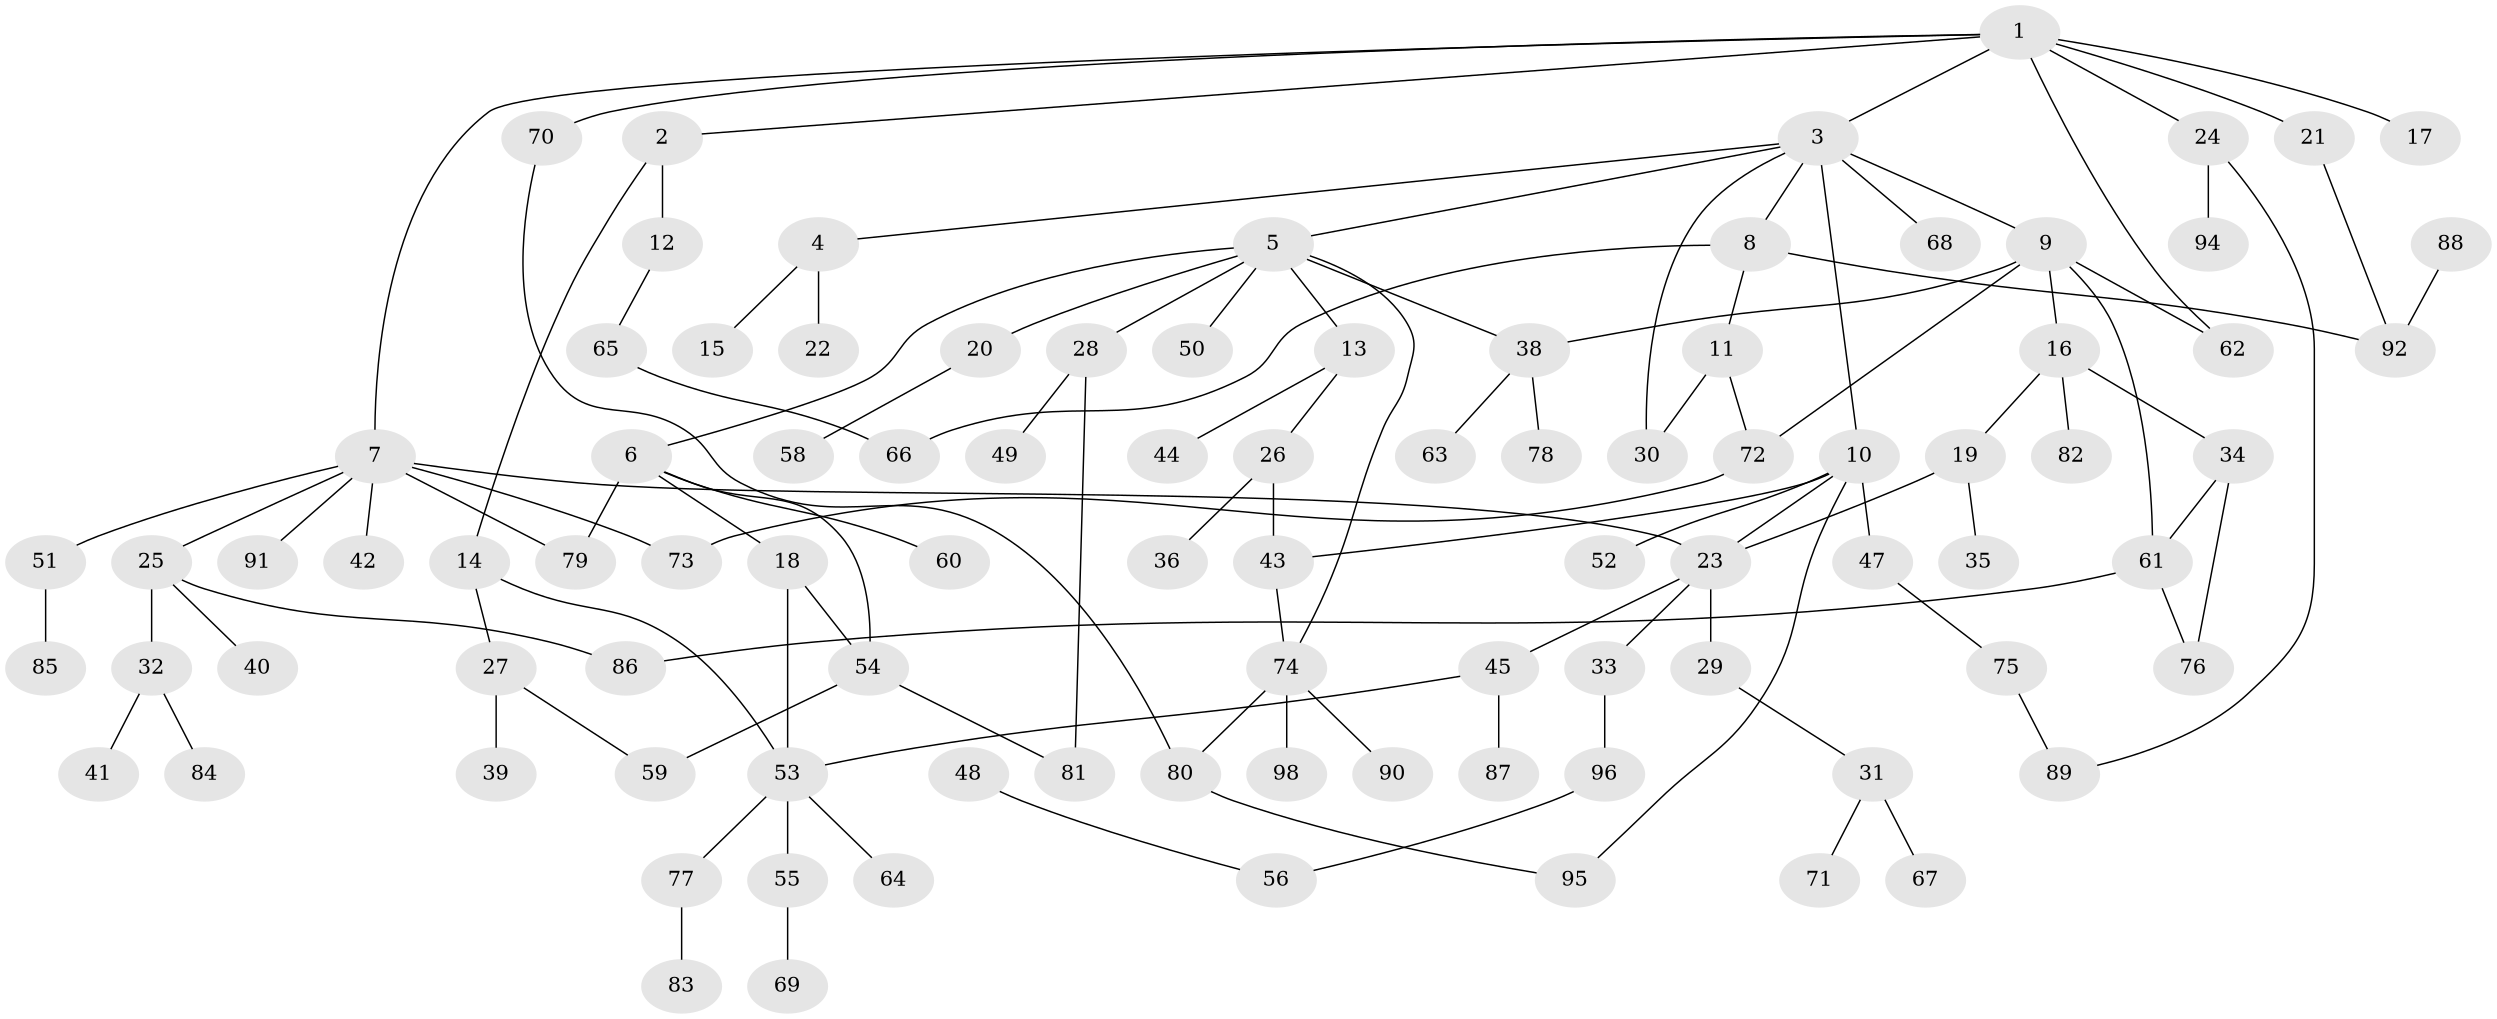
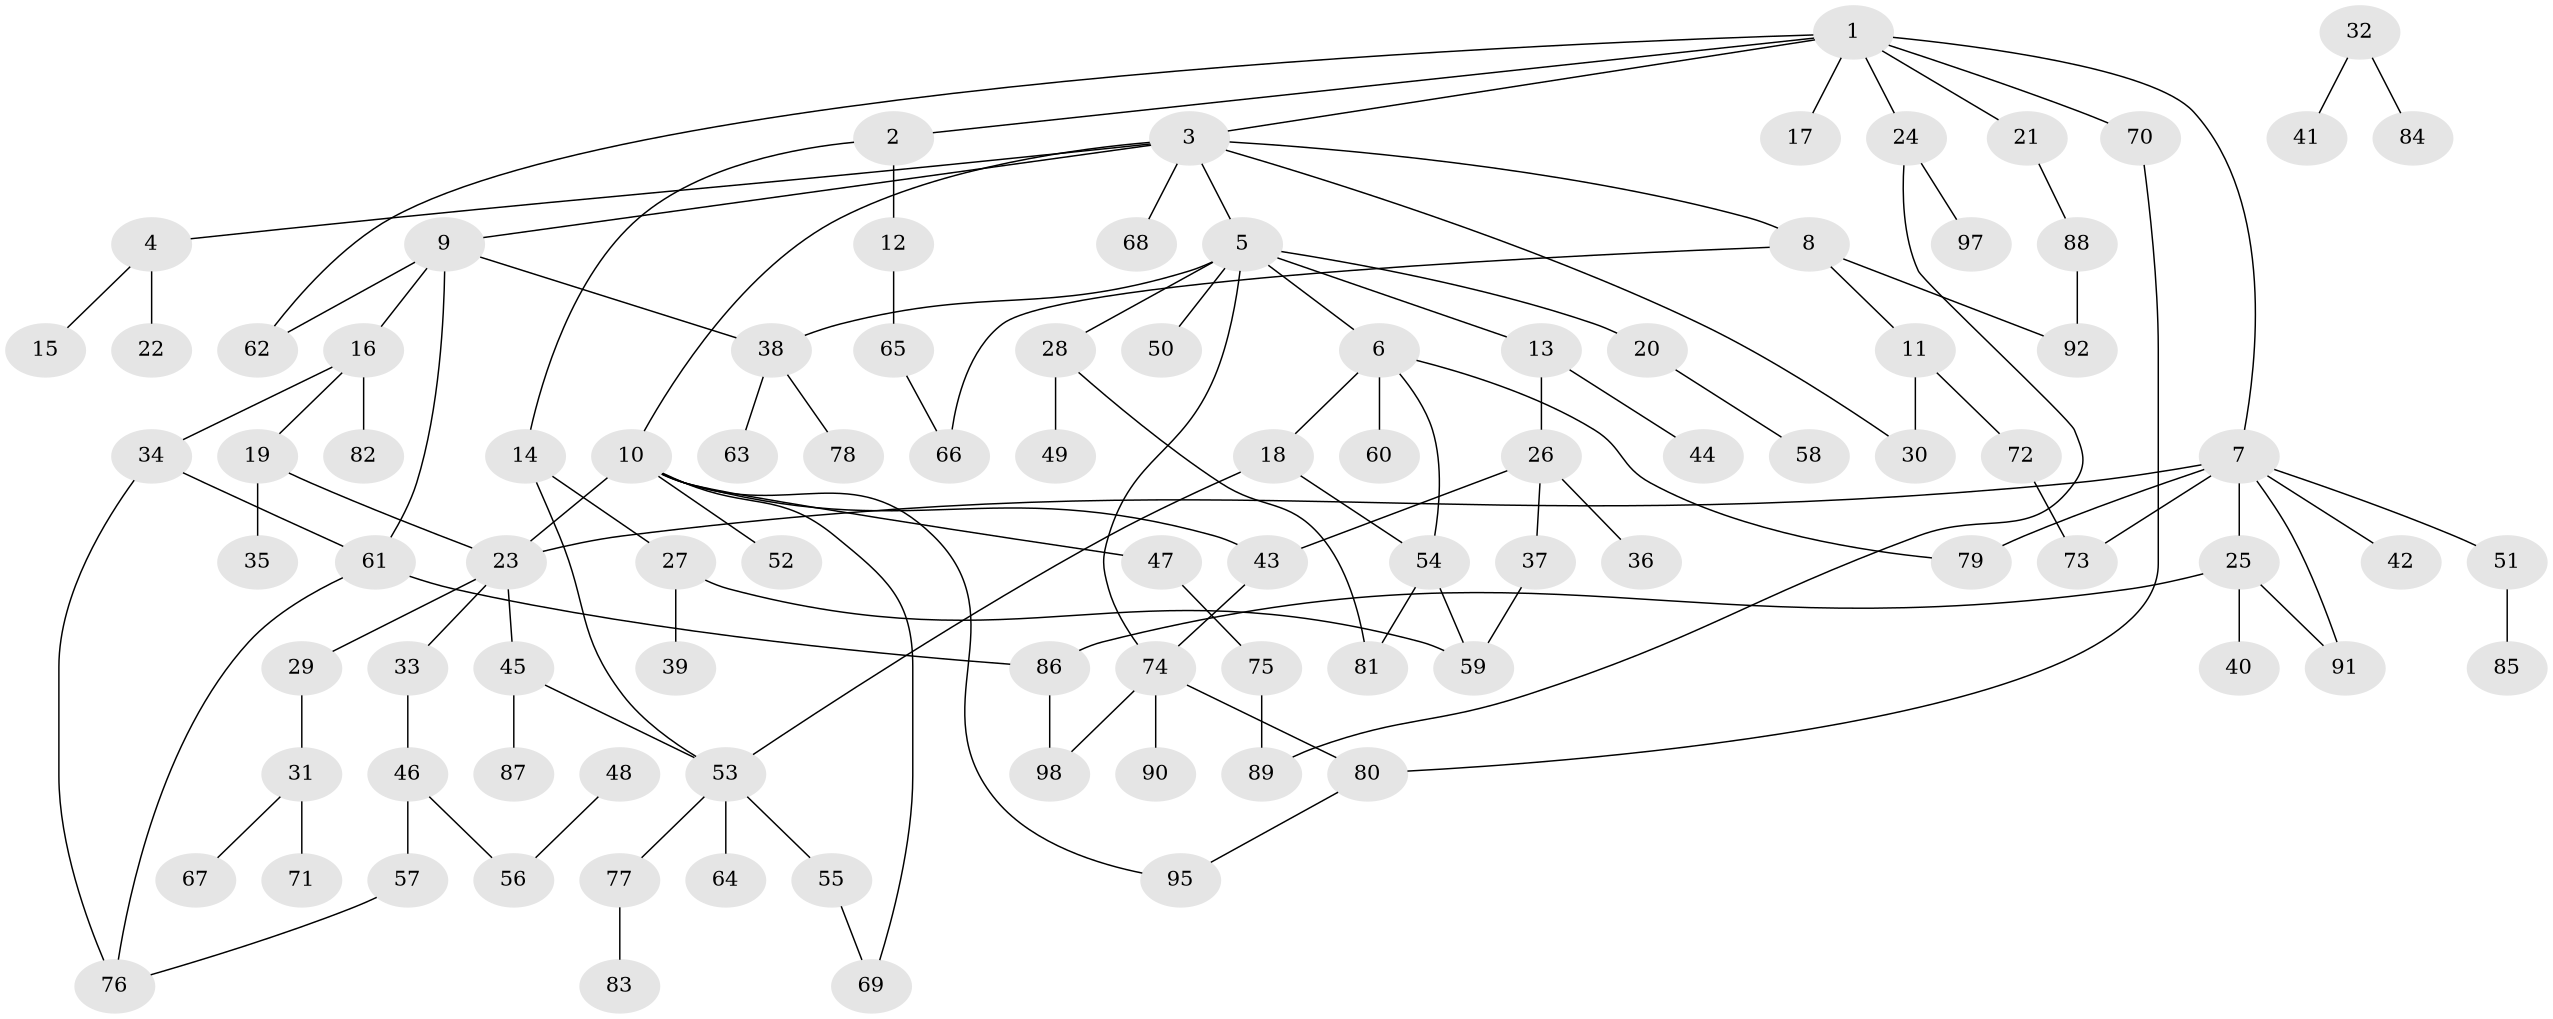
(2208, 244) -> (1971, 244)
(2355, 244) -> (2052, 191)
(1900, 351) -> none
none -> (1536, 562)
(152, 616) -> (2292, 615)
none -> (909, 627)
none -> (1050, 722)
(1605, 774) -> (408, 774)
none -> (408, 880)
